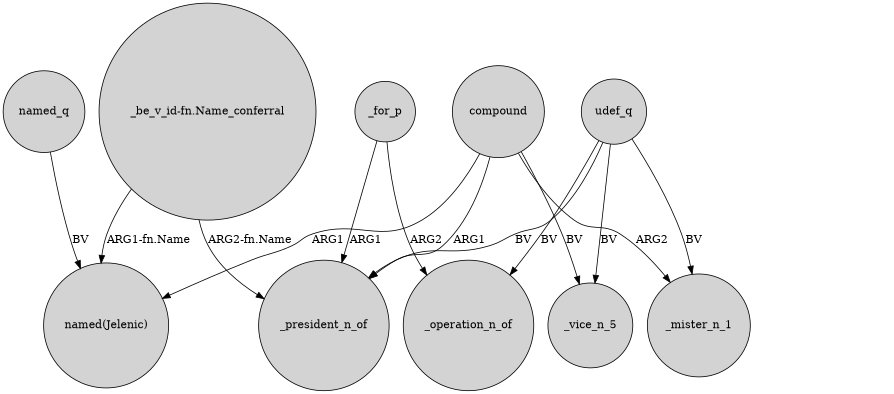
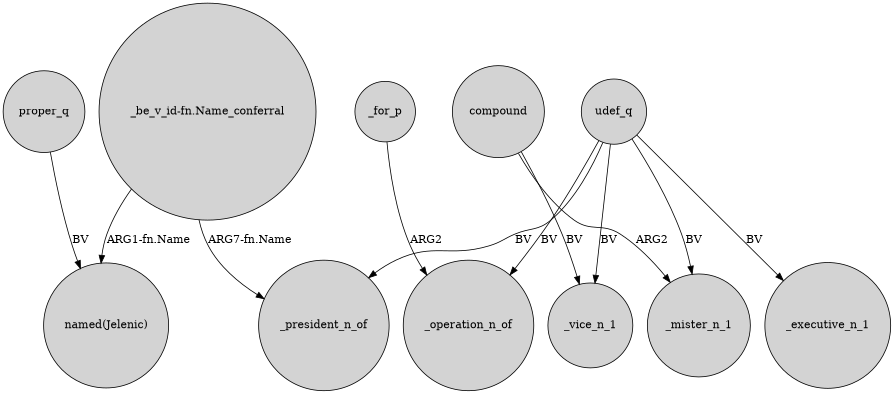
(44, 112) -> (44, 112)
(361, 198) -> none
(335, 229) -> none
(452, 236) -> none
(250, 240) -> (250, 240)
(590, 325) -> (590, 325)
none -> (828, 325)
